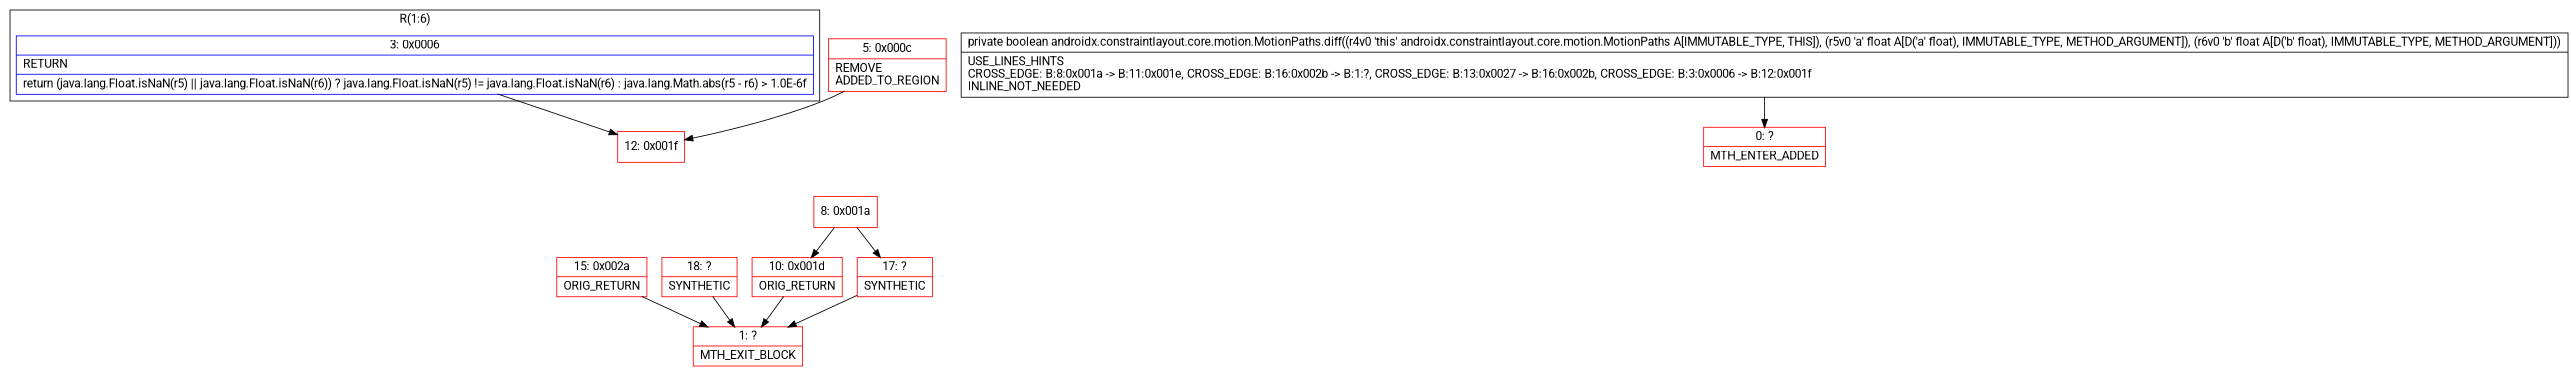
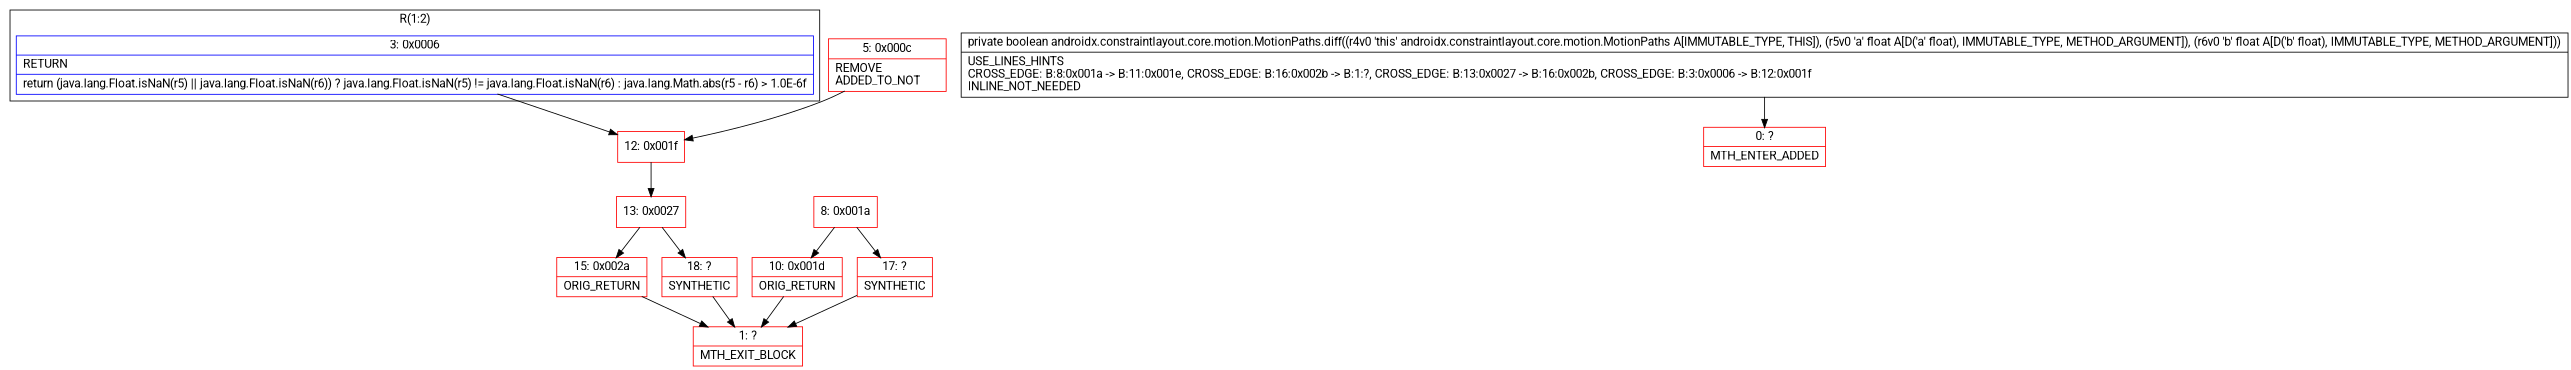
(415, 20) -> (415, 20)
(887, 81) -> (878, 81)
none -> (651, 212)
